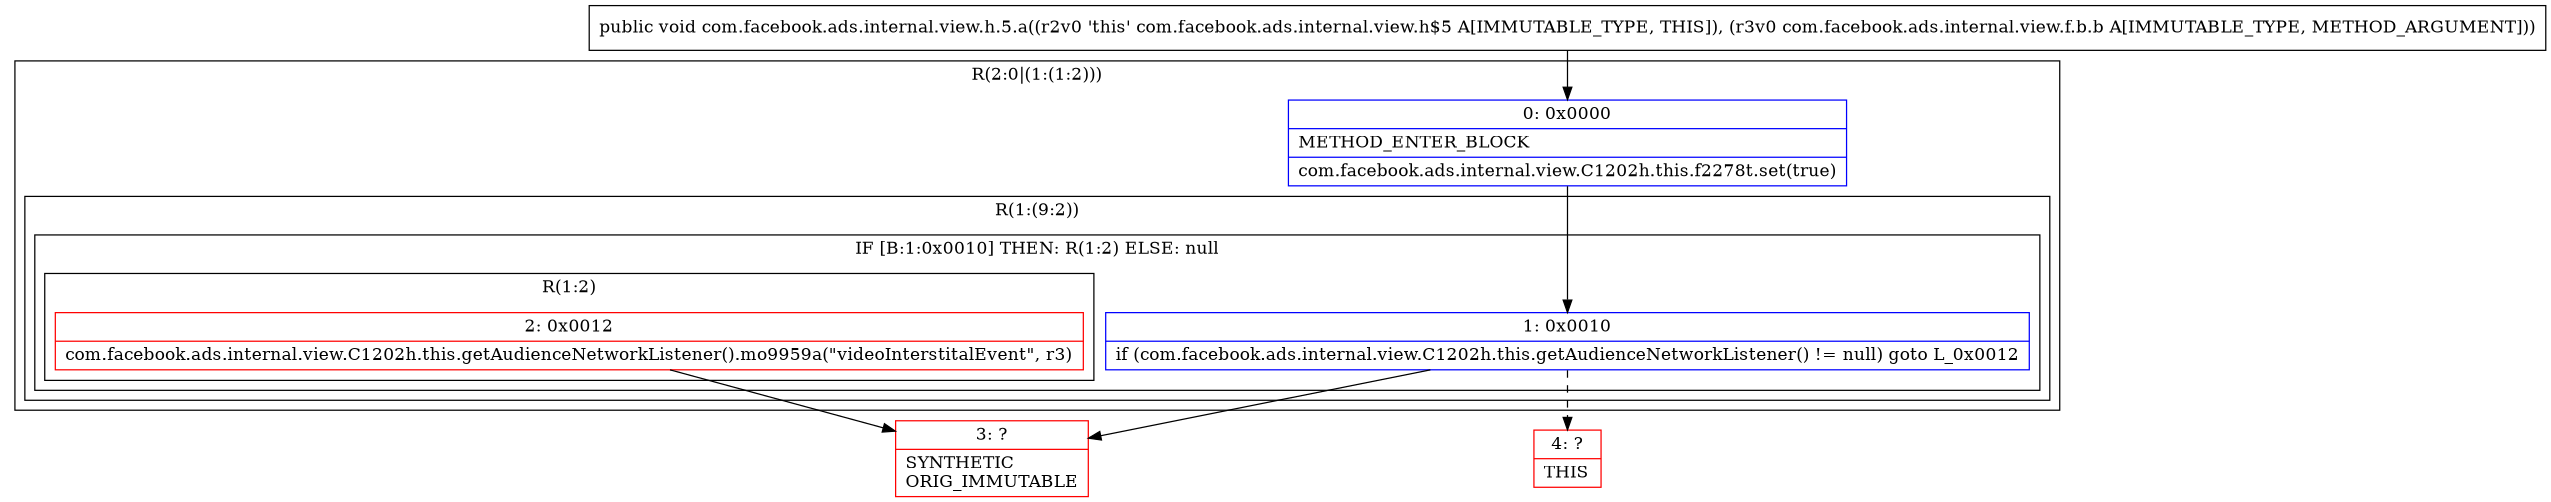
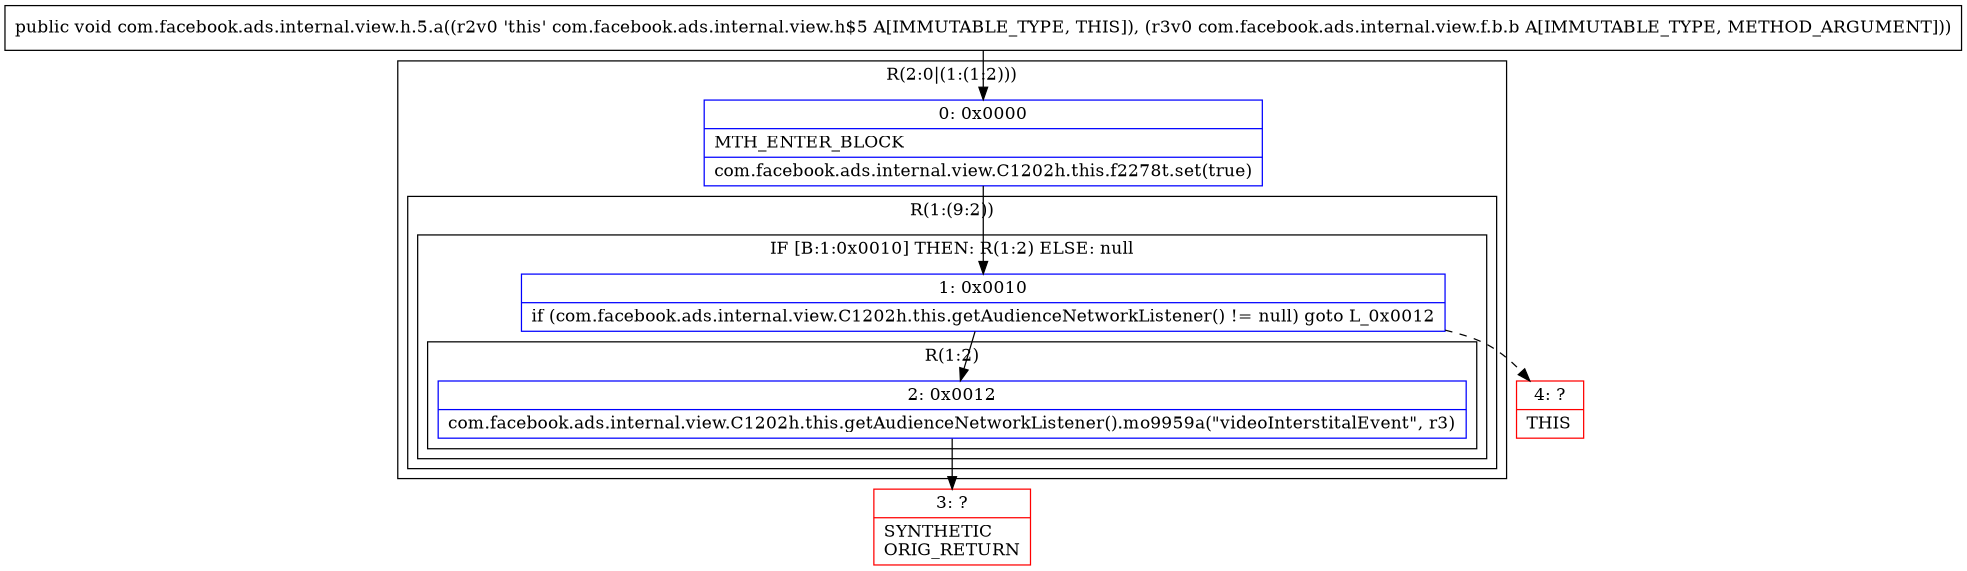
(1415, 142) -> (810, 142)
(569, 341) -> (952, 410)
(1183, 419) -> (970, 350)
(992, 482) -> (952, 550)
